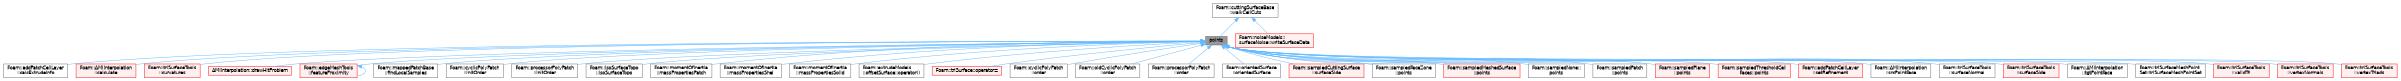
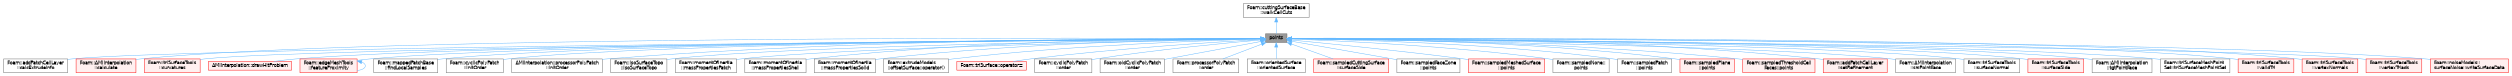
(1261, 27) -> (1861, 42)
(545, 71) -> (557, 66)
